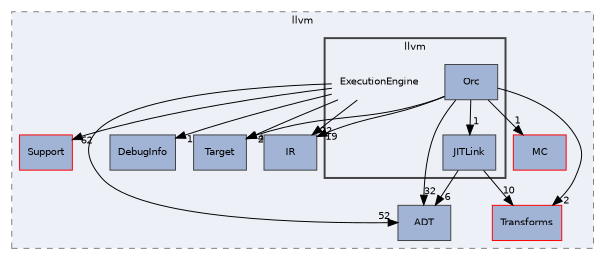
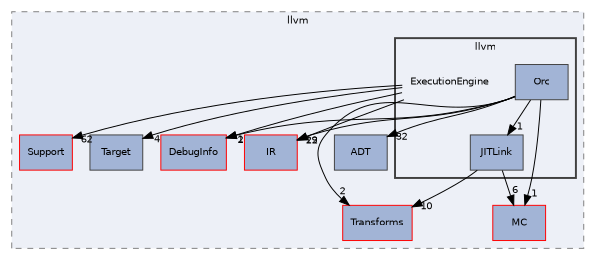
(351, 117) -> (327, 121)
(143, 153) -> (194, 153)
(290, 153) -> (271, 153)
(102, 178) -> none
(449, 184) -> (507, 184)
